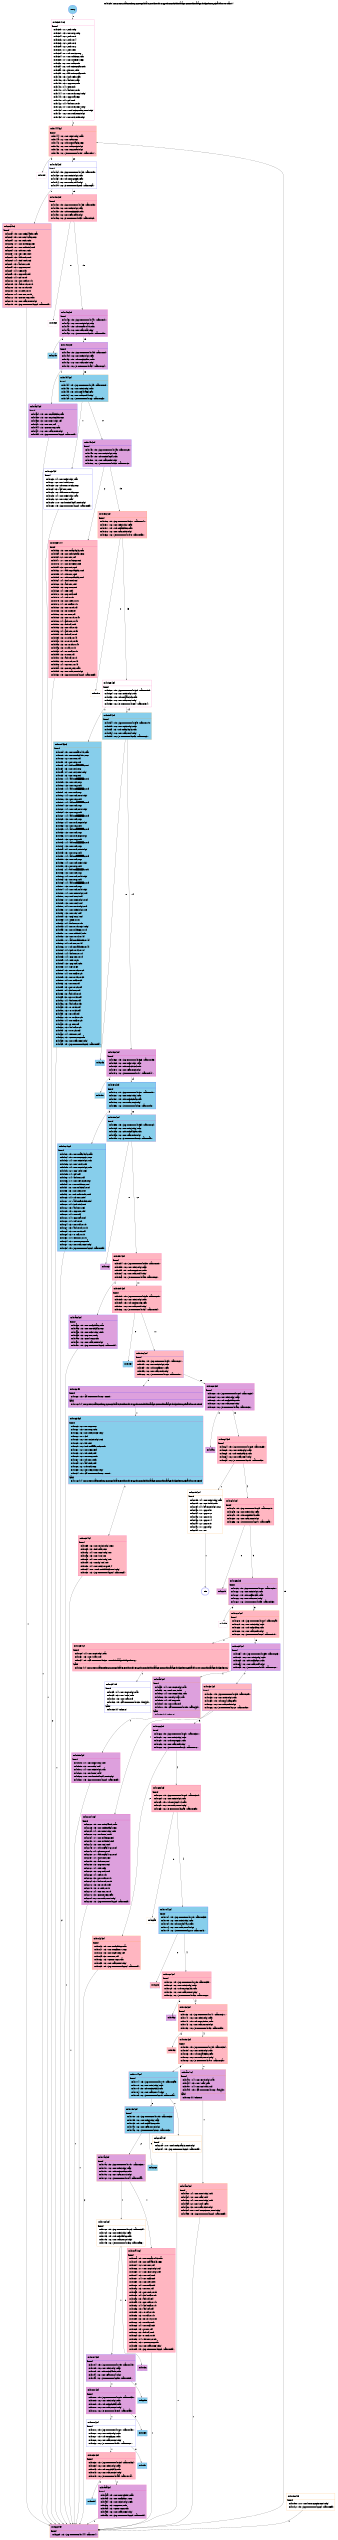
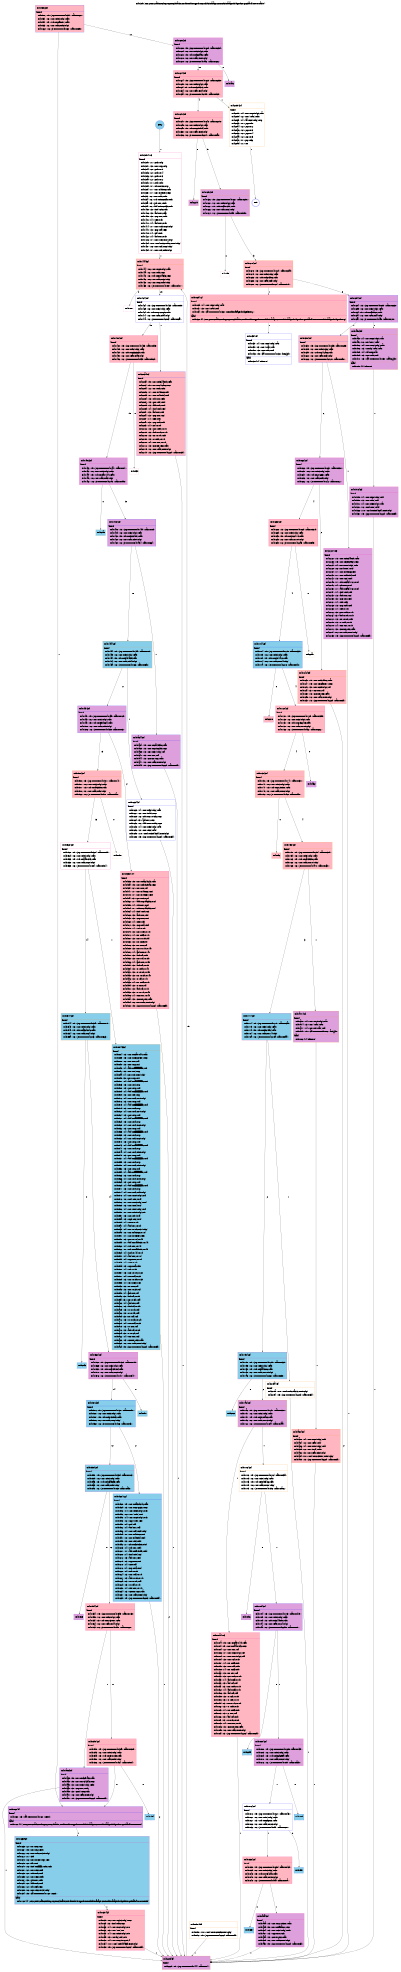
(148, 1331) -> (114, 1787)
